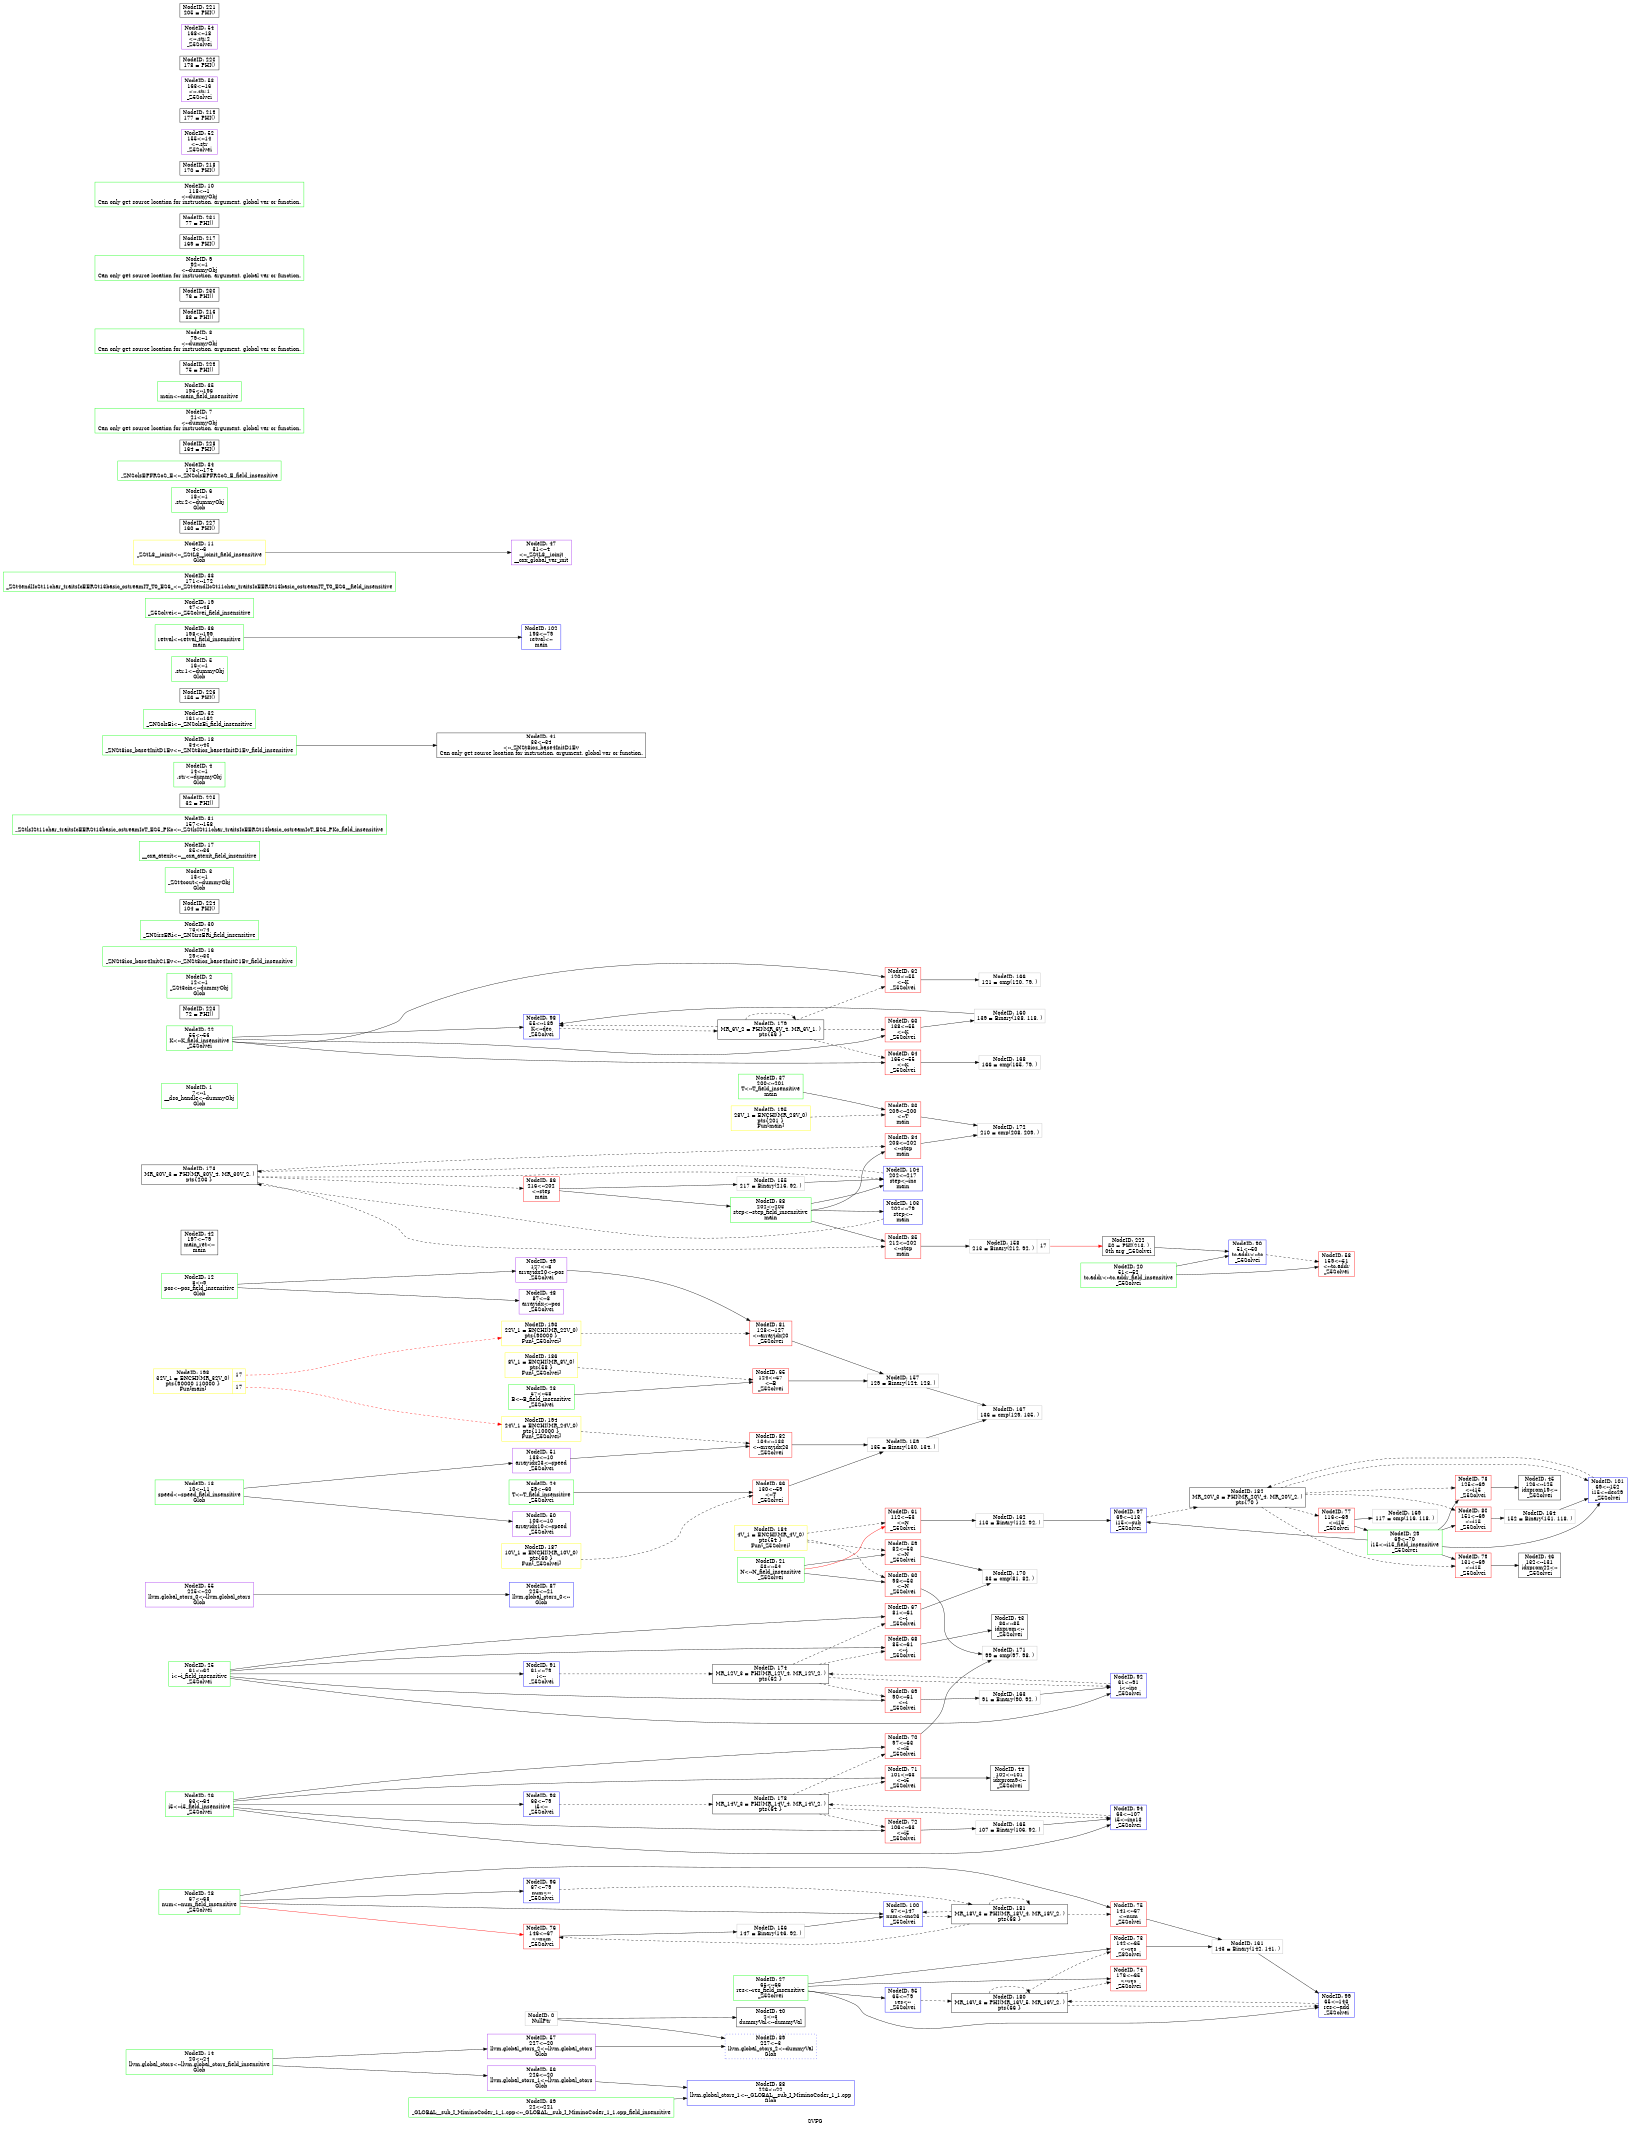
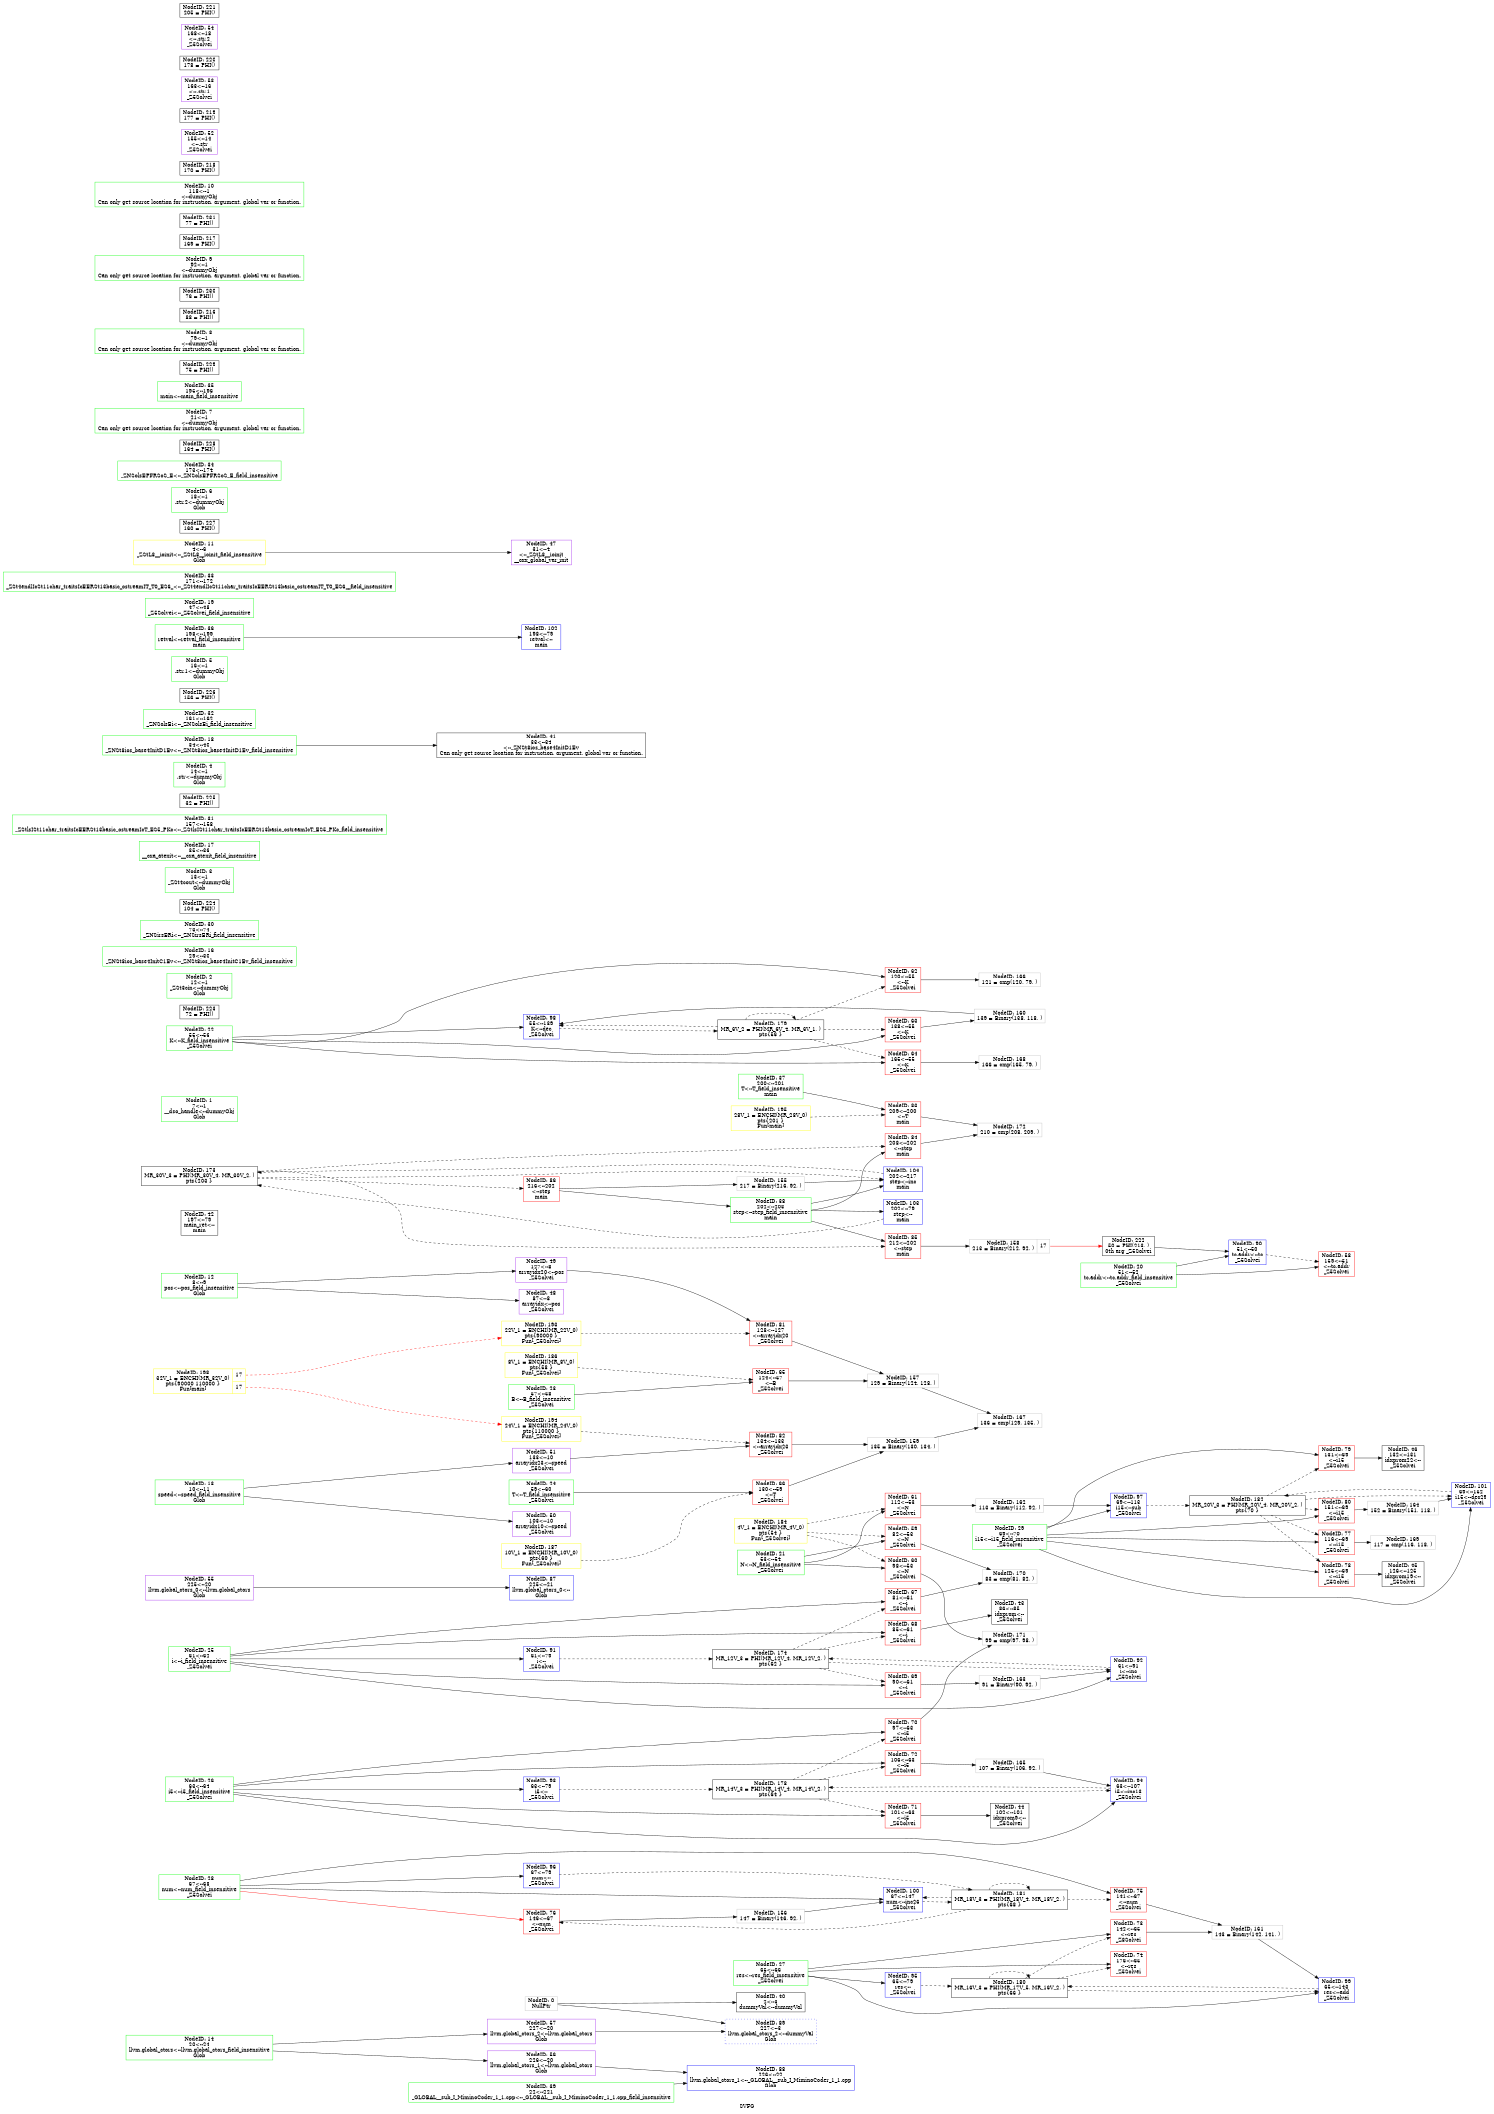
(1359, 1528) -> (1181, 1540)
(850, 1556) -> (849, 1550)
(1010, 2003) -> (1010, 1988)
